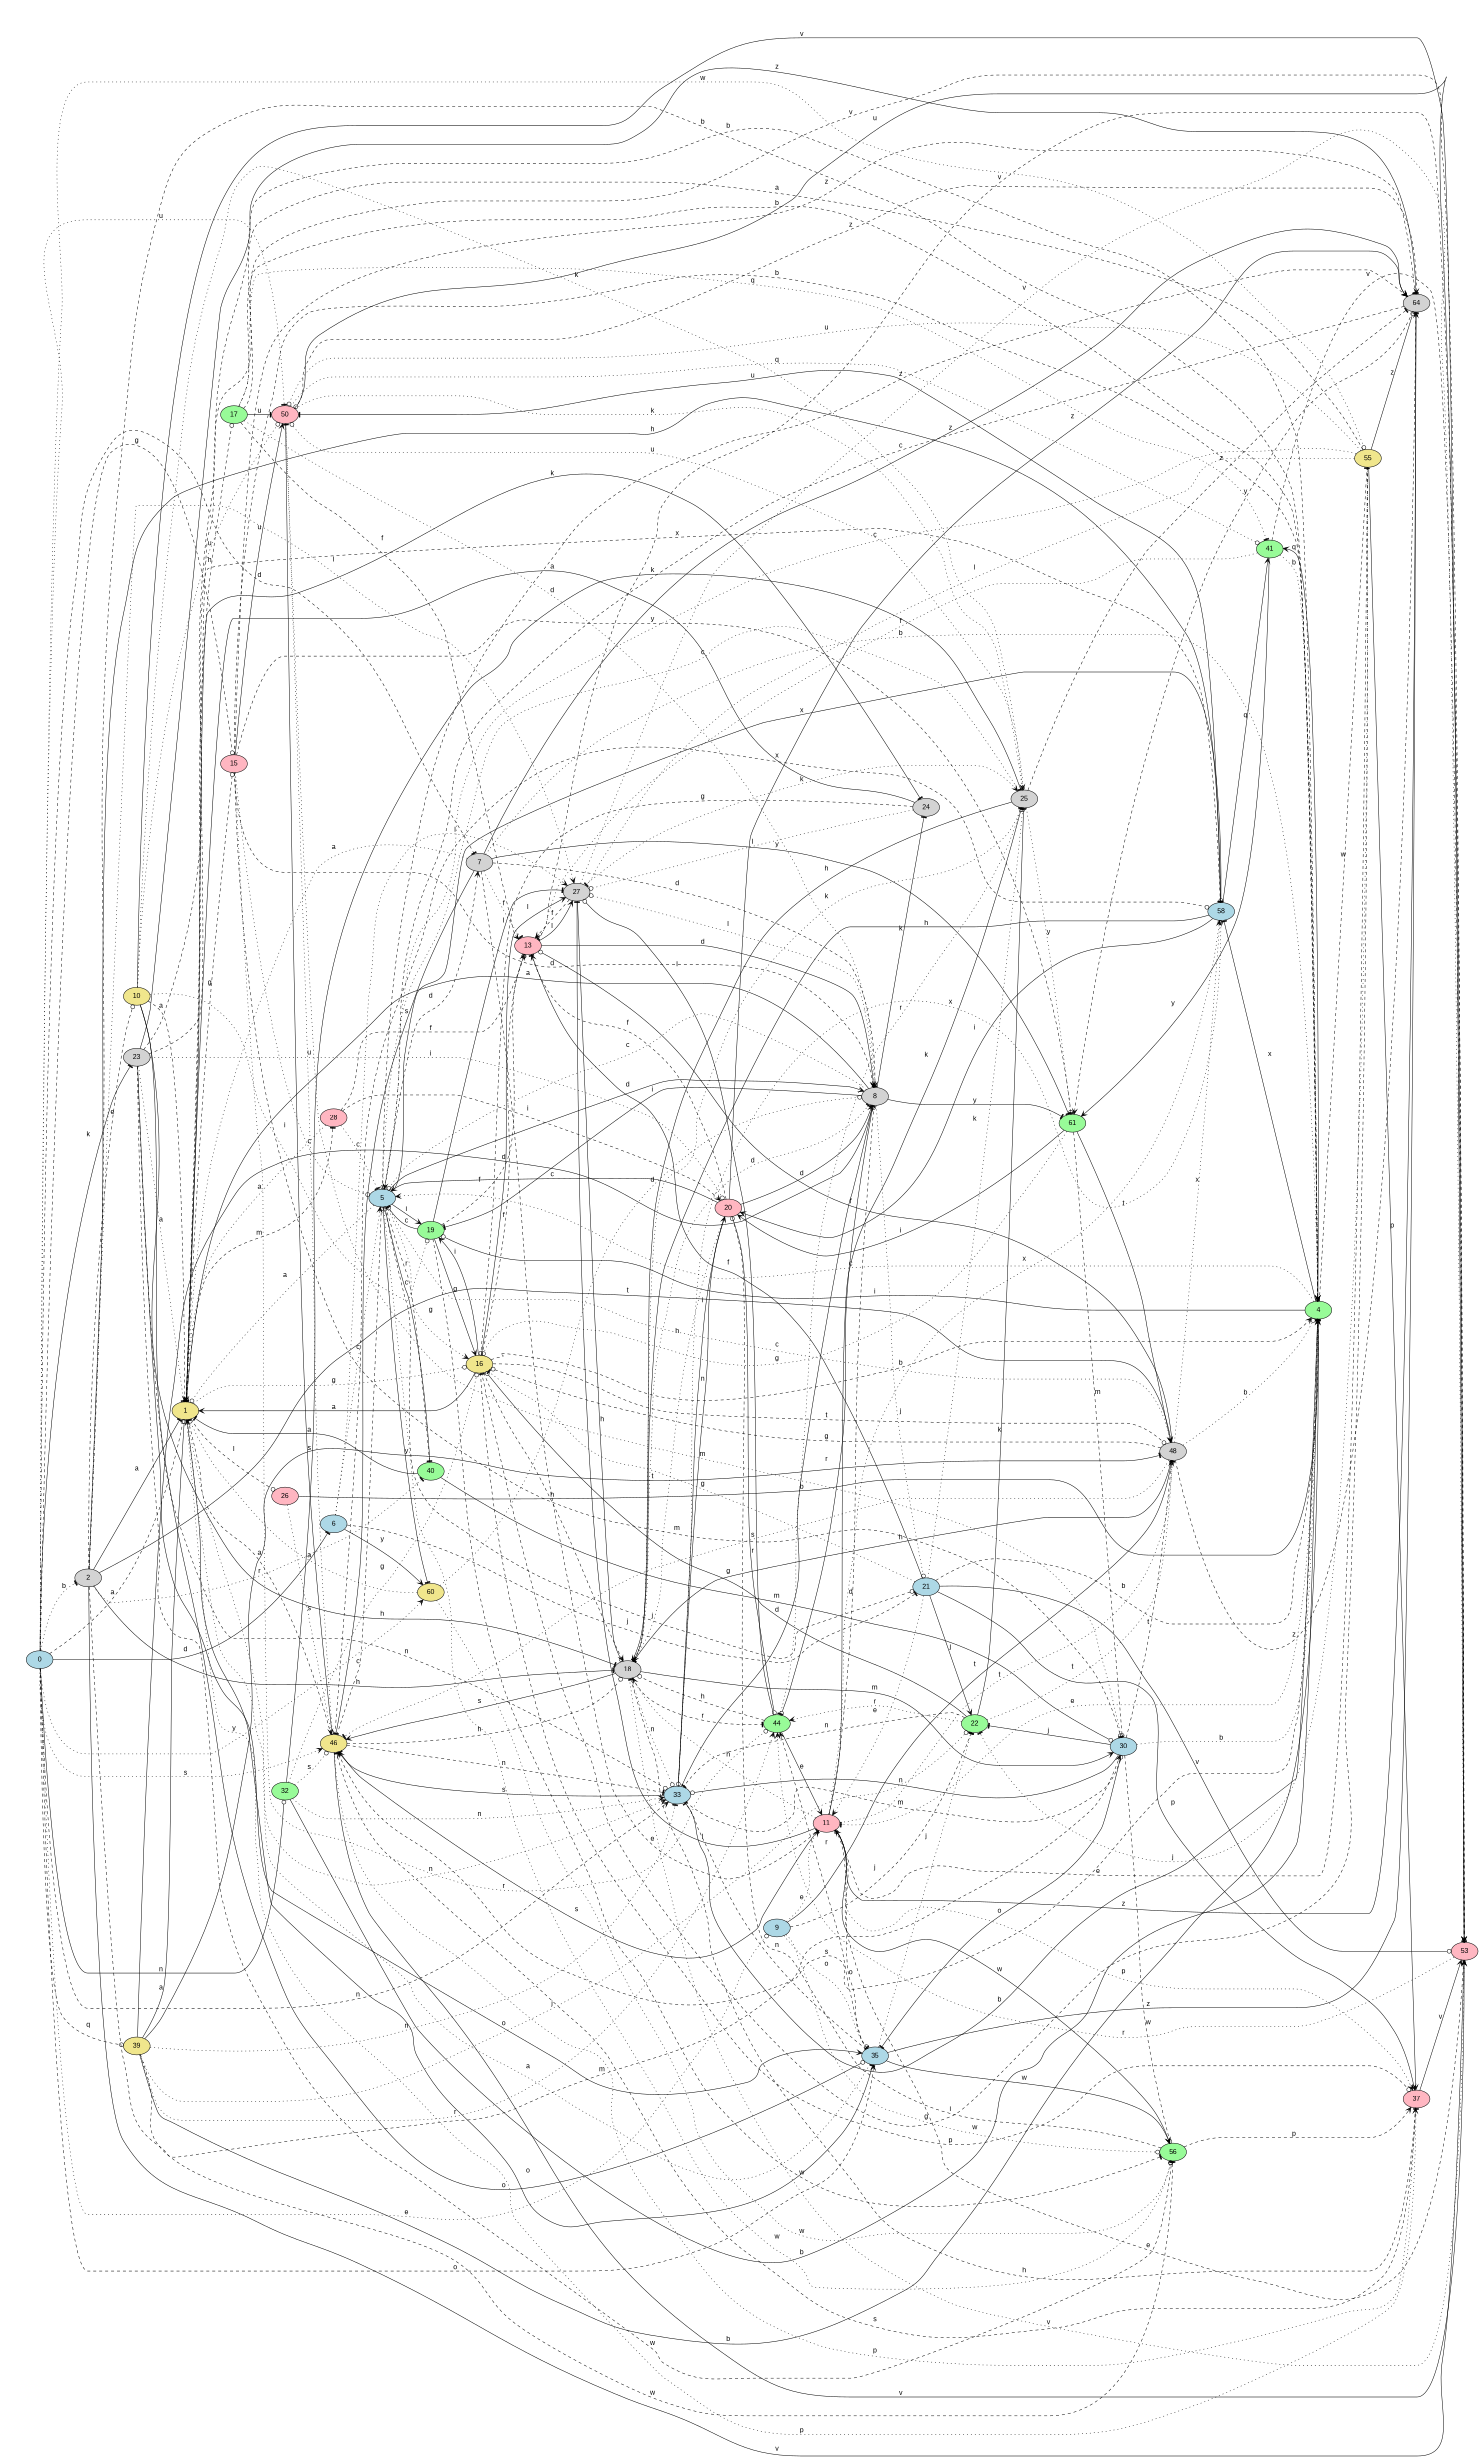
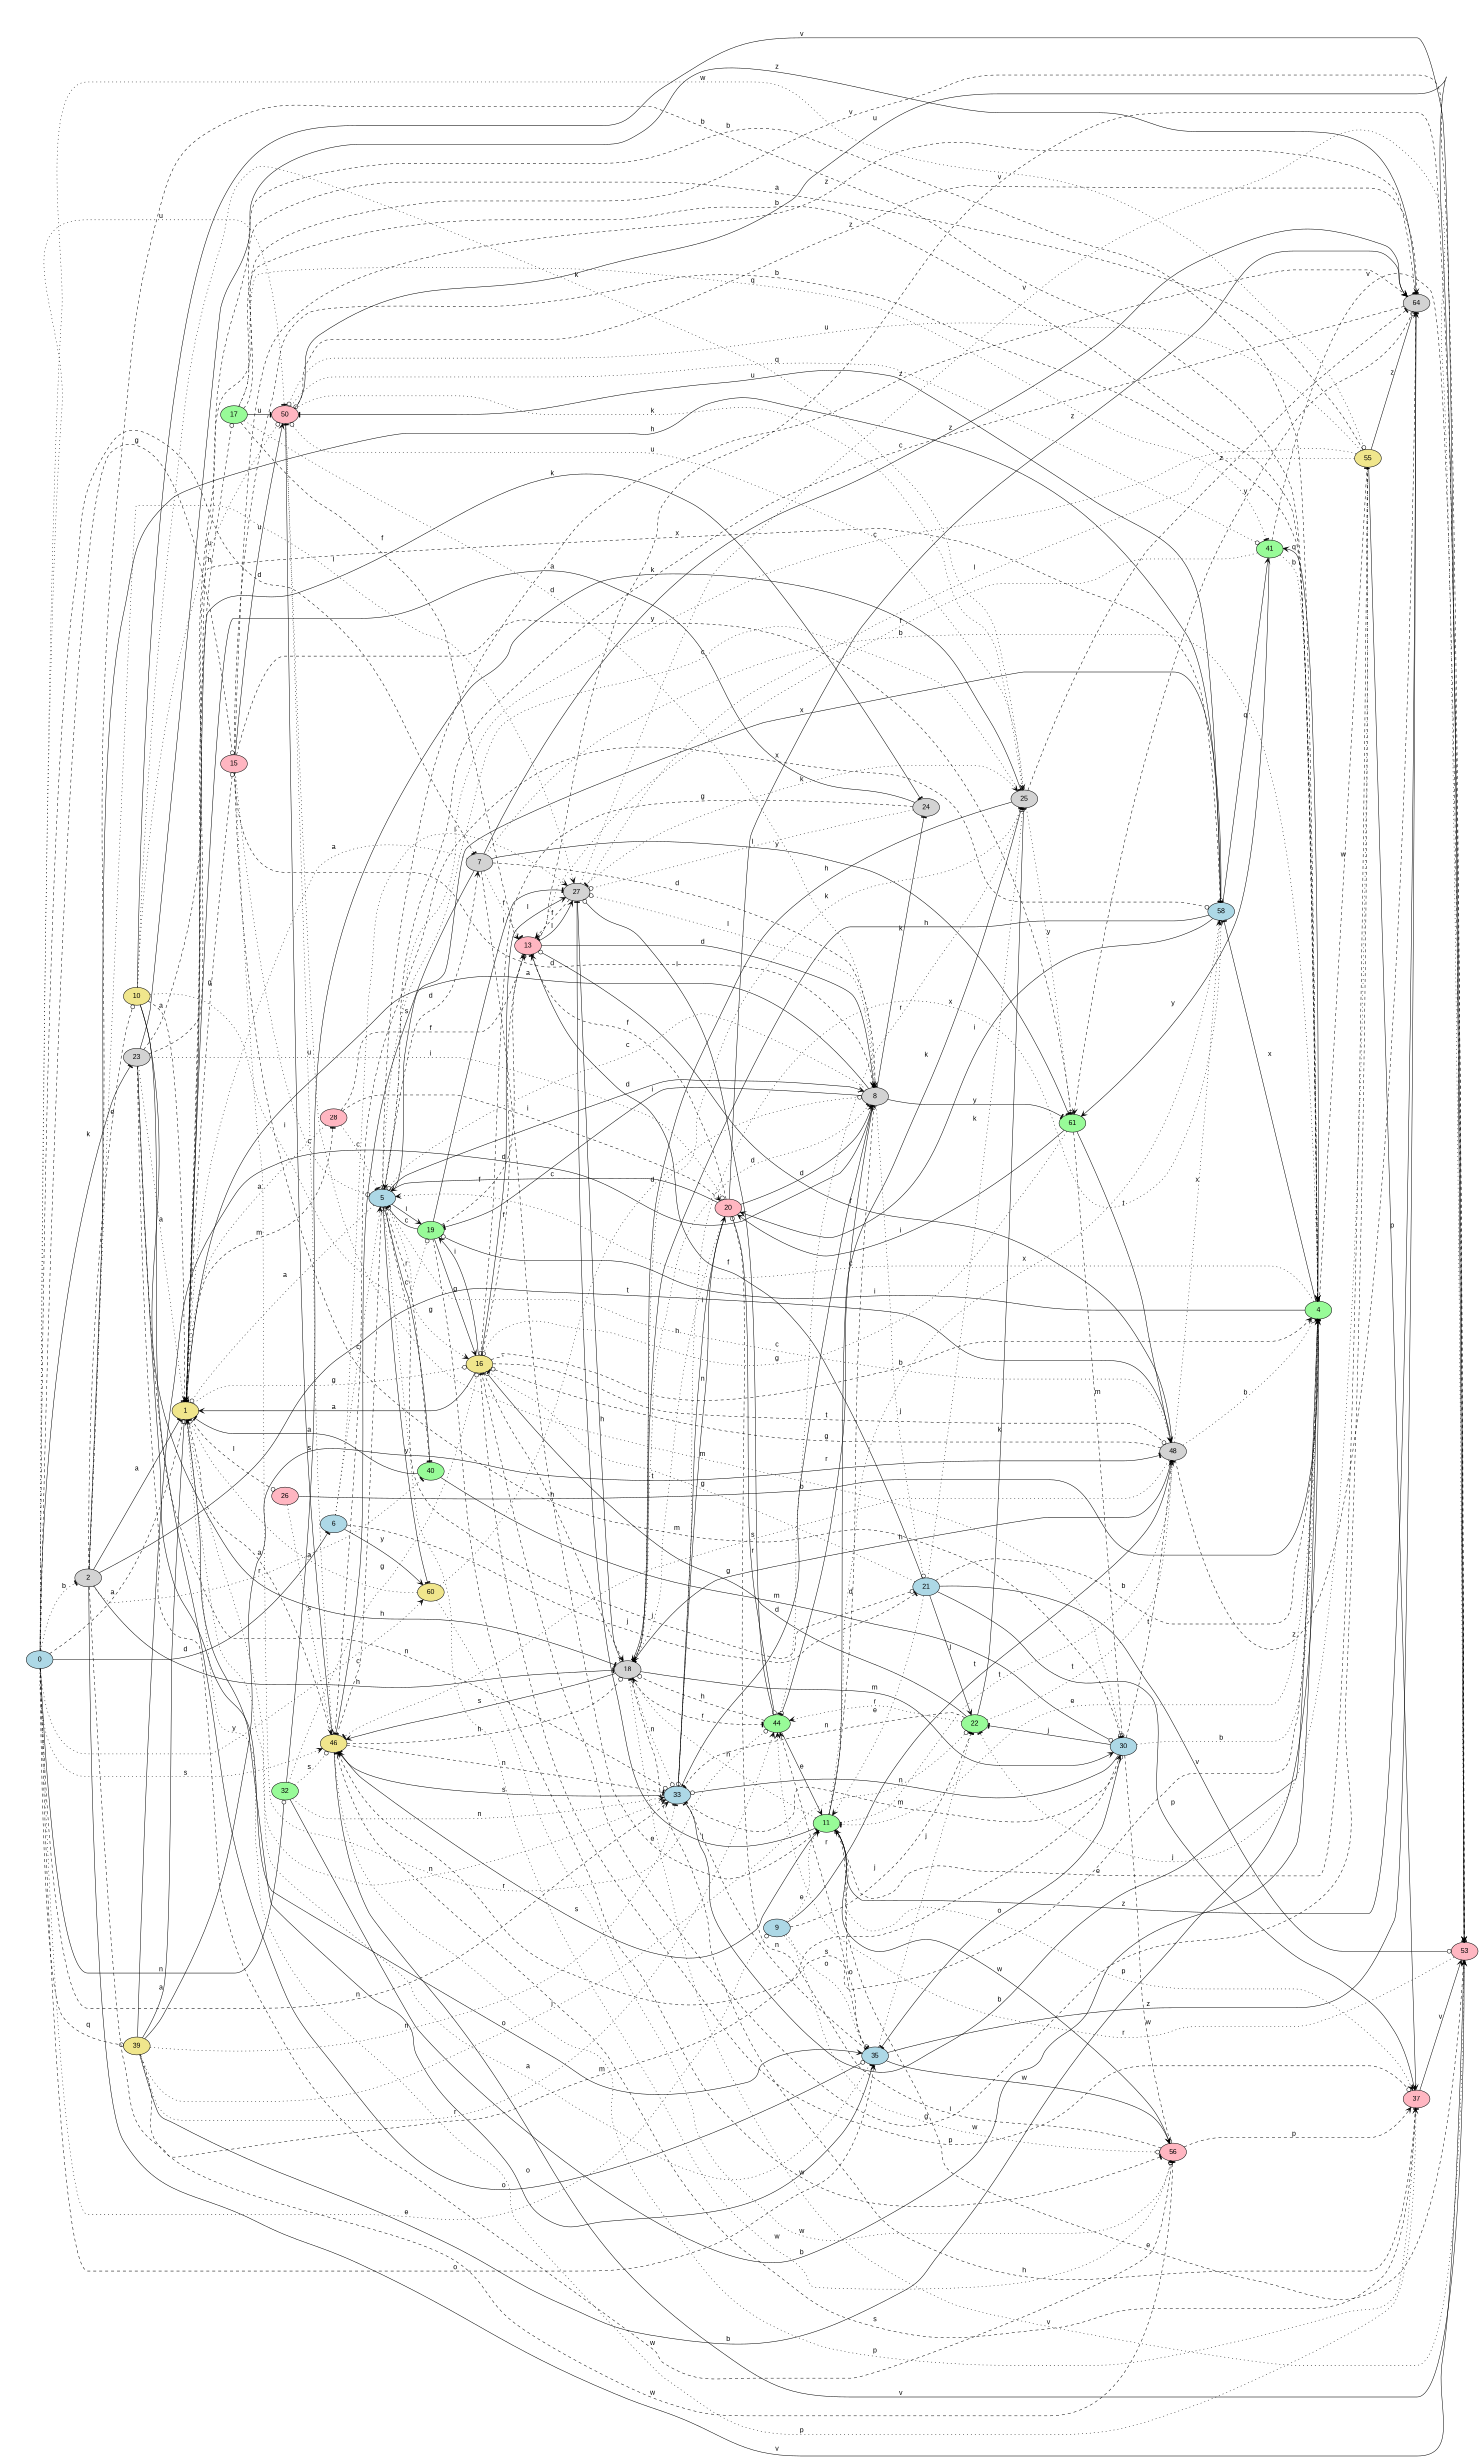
(827, 1823) -> (827, 1823)
(1173, 2152) -> (1173, 2152)
